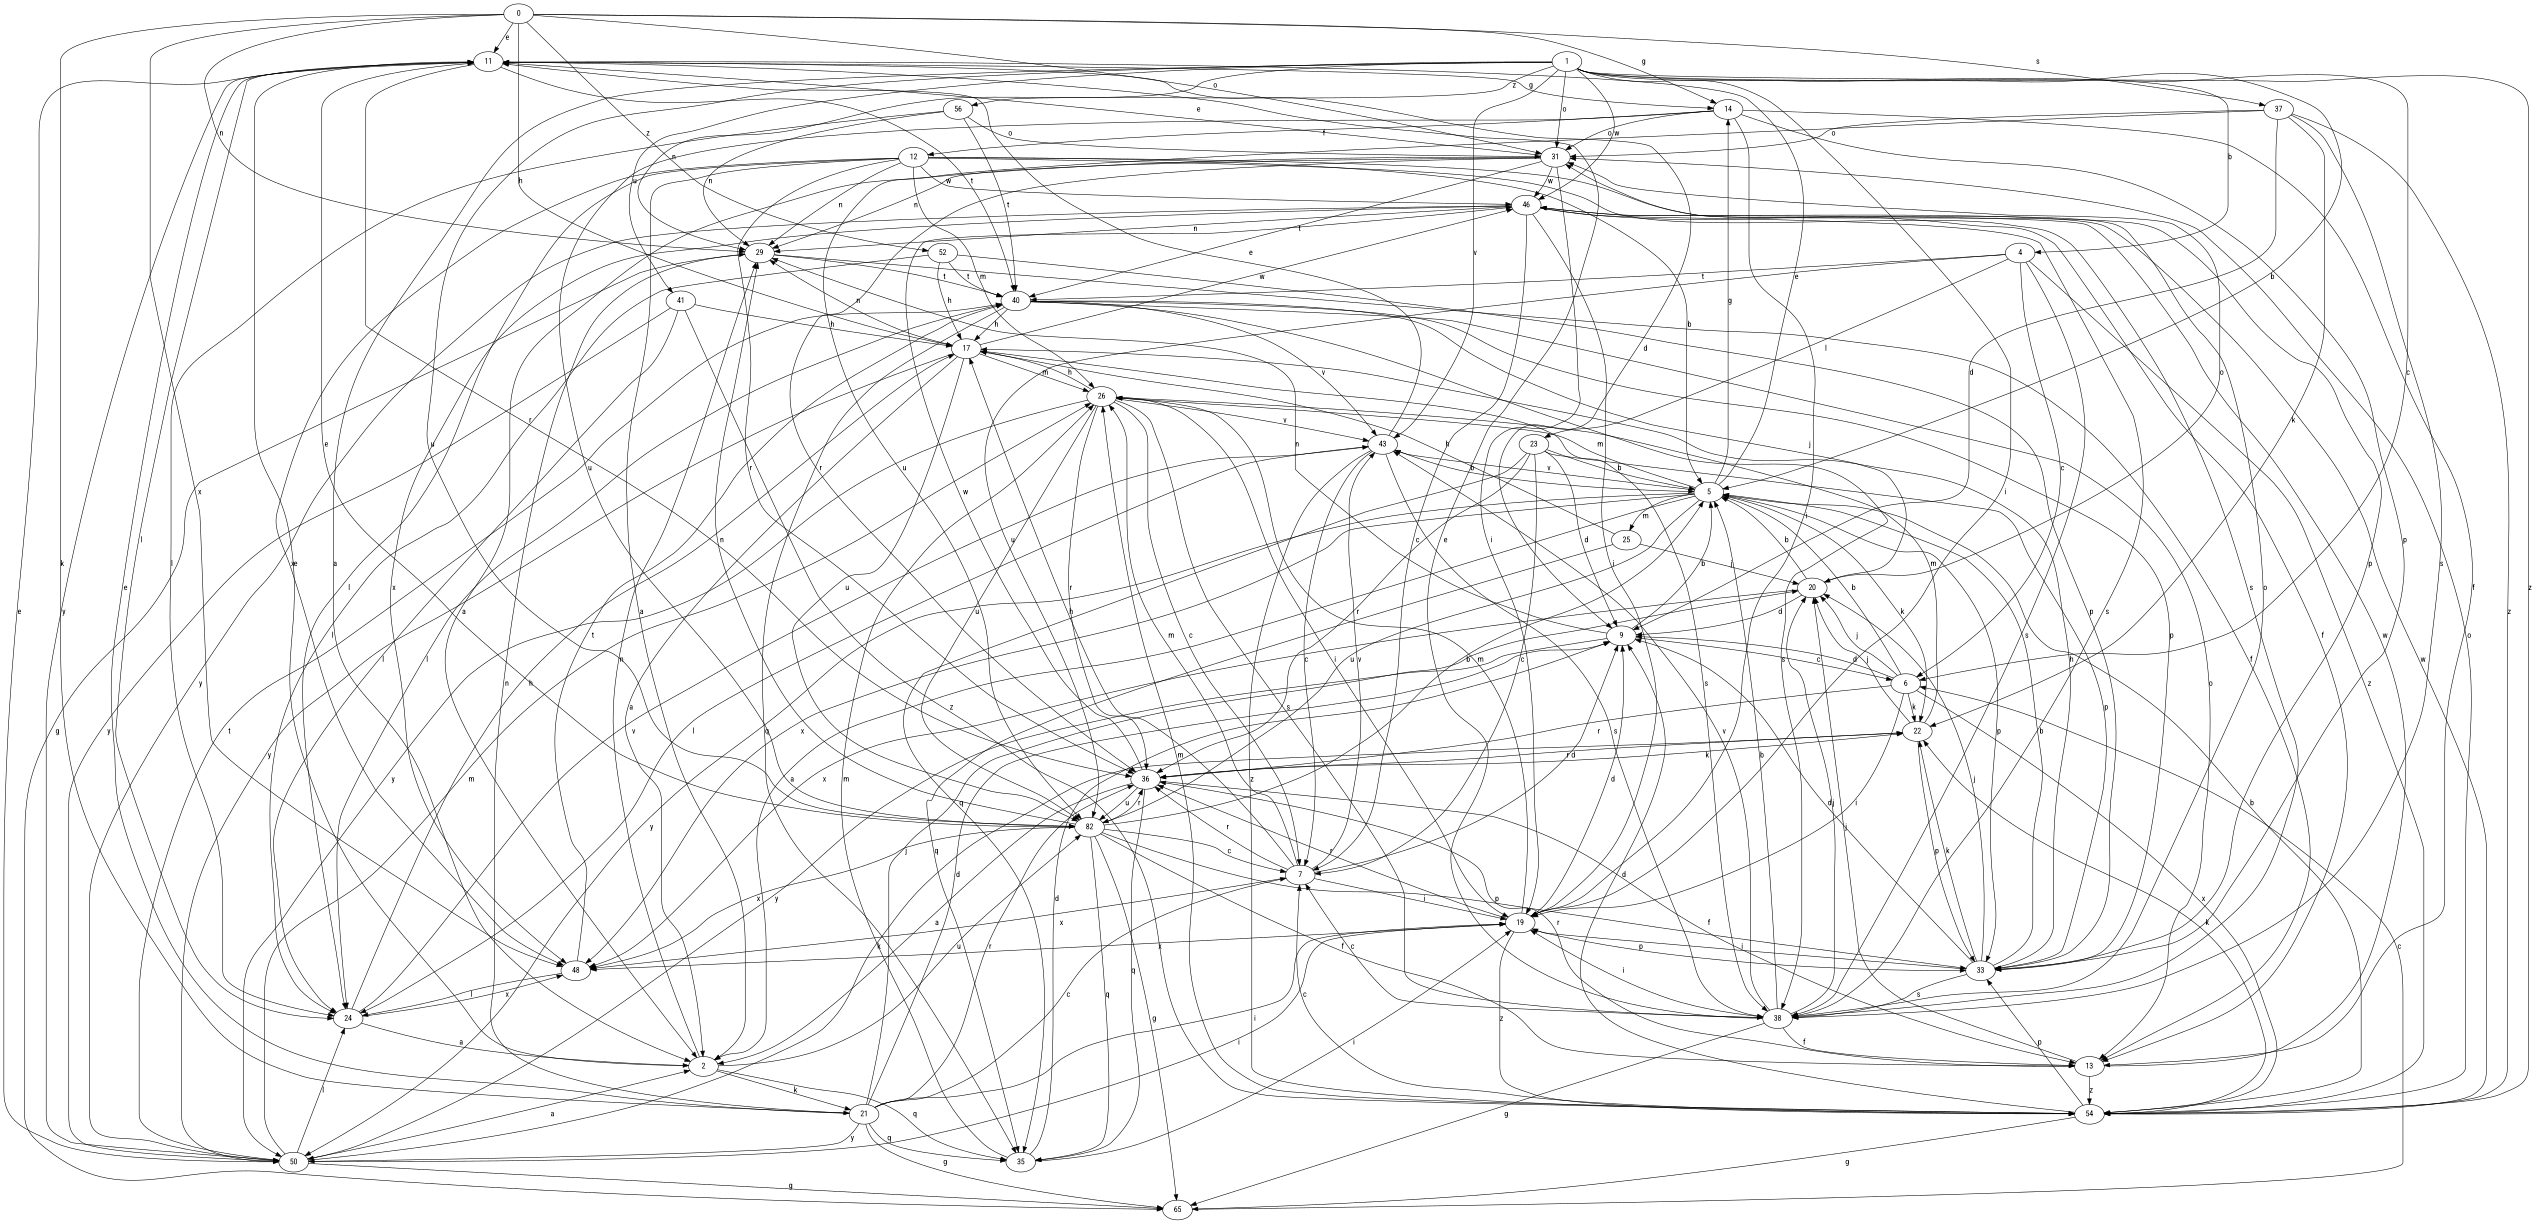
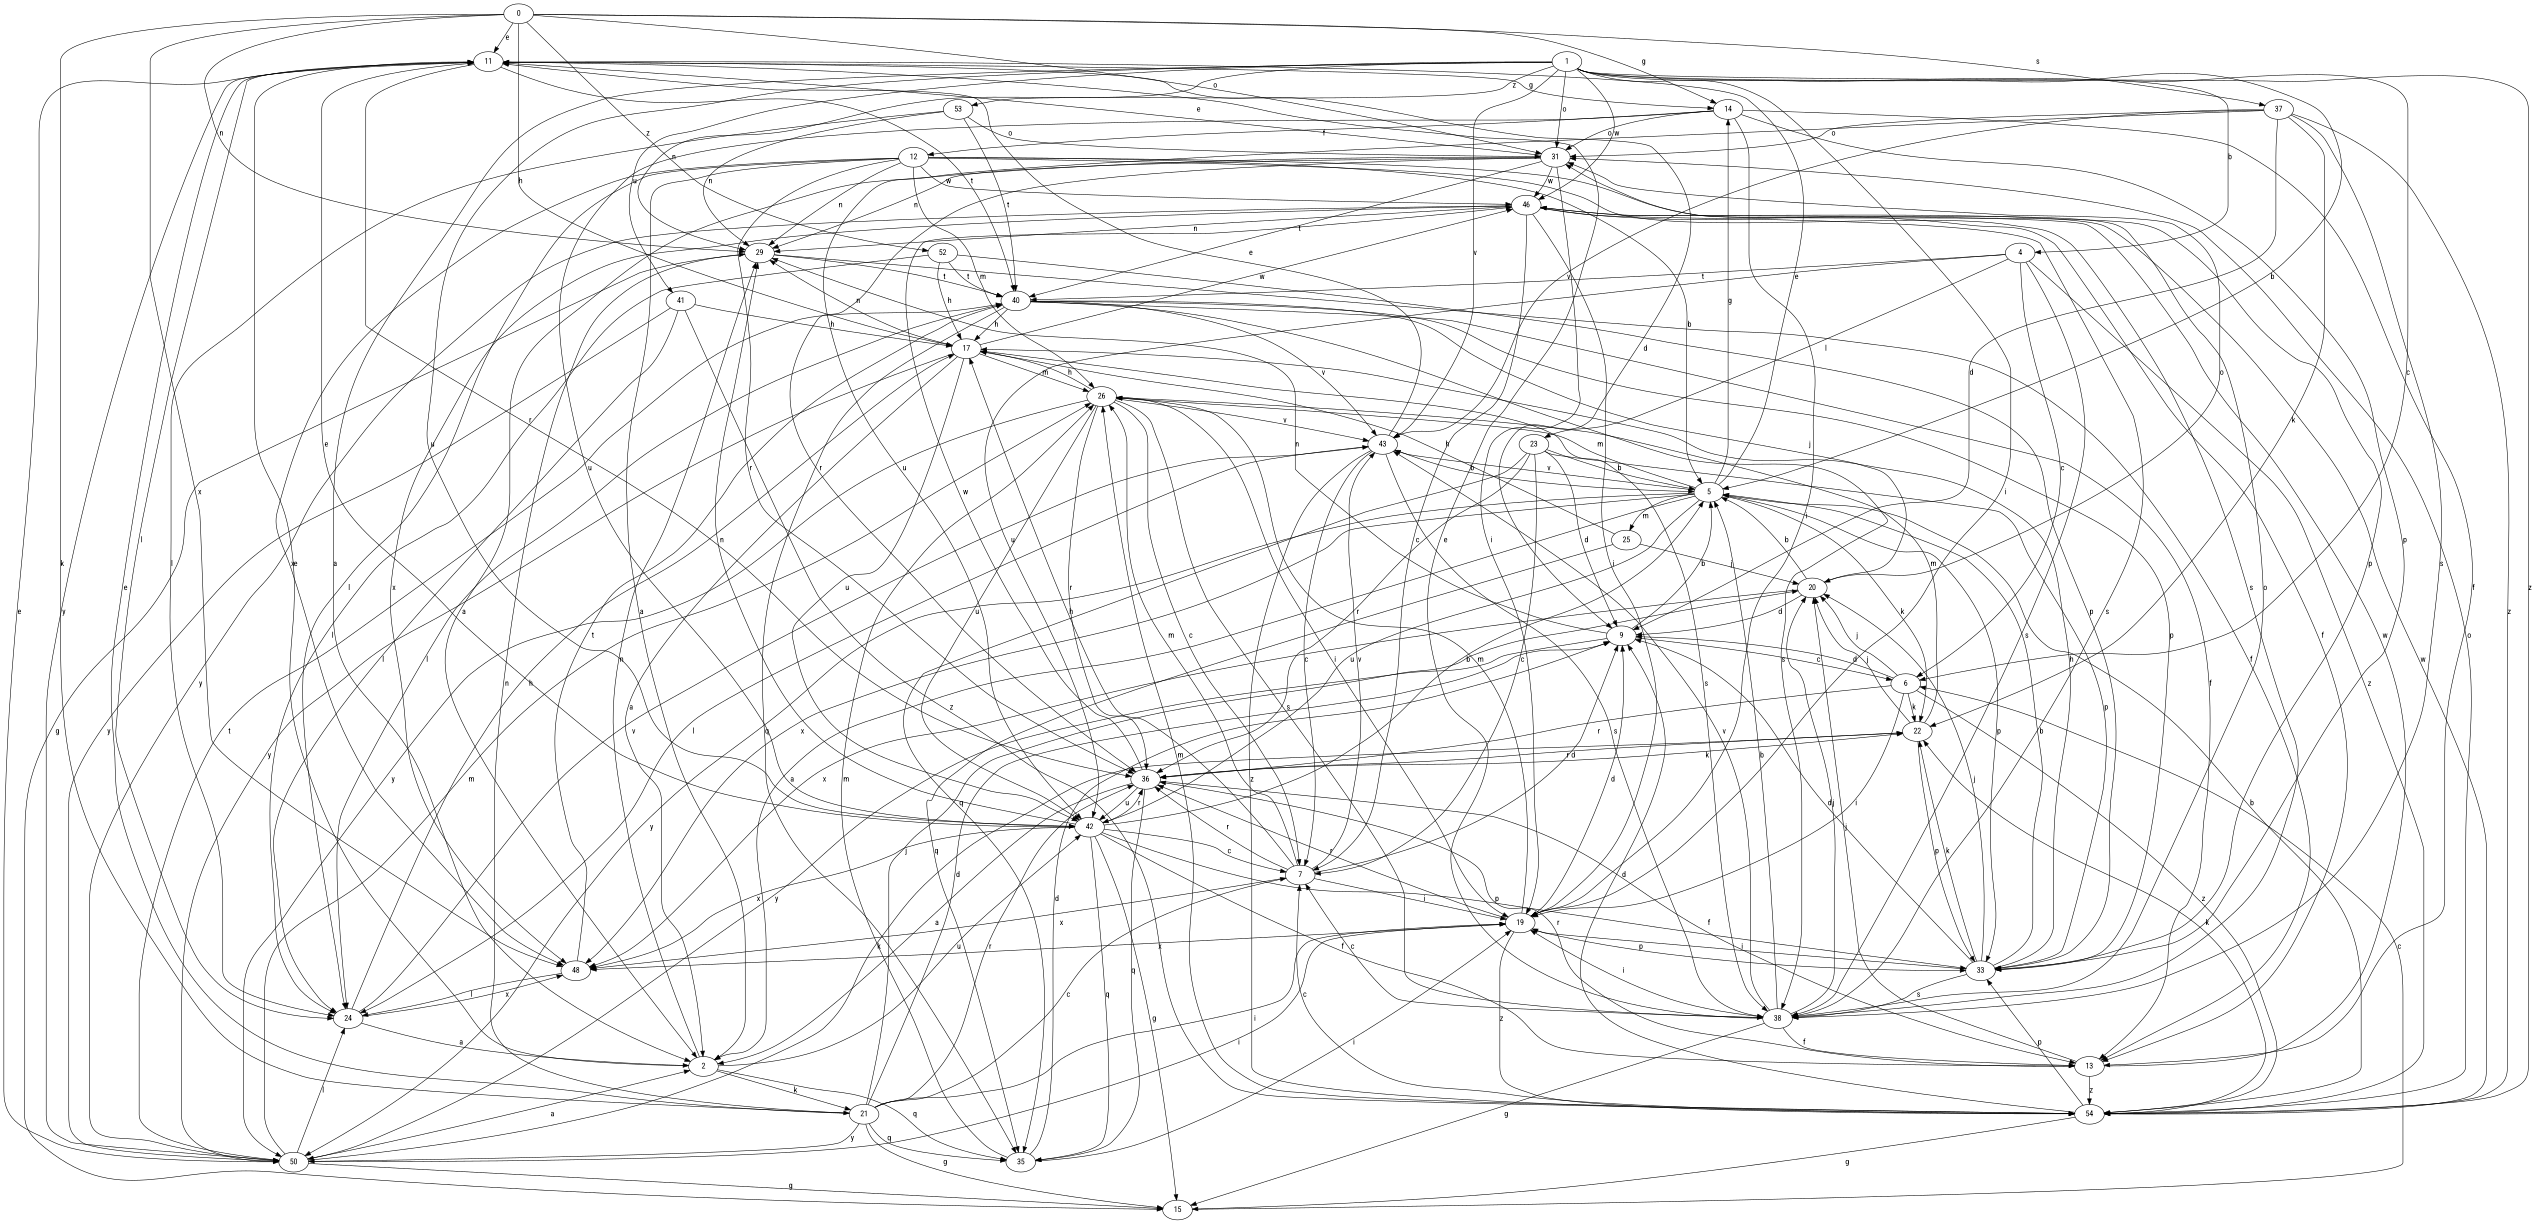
(958, 109) -> (958, 109)
none -> (1783, 176)
(1830, 570) -> none
(2211, 684) -> (2211, 684)
(1090, 827) -> (1090, 827)
(2204, 899) -> (2204, 899)
(1178, 1210) -> (1178, 1210)
